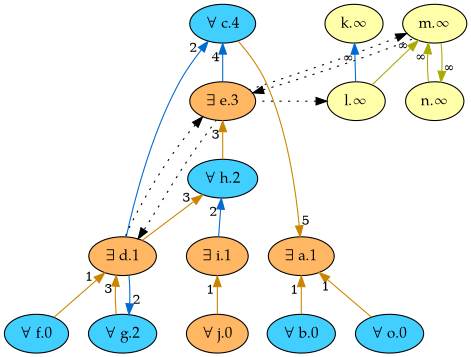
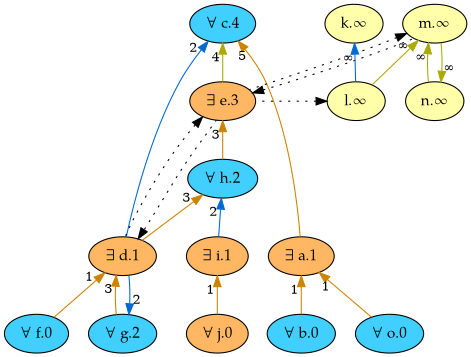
(223, 68) -> (223, 68)
(282, 128) -> (285, 139)
